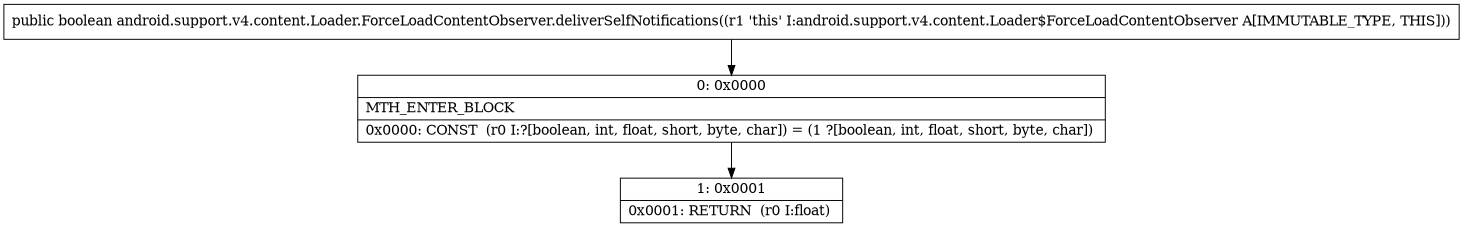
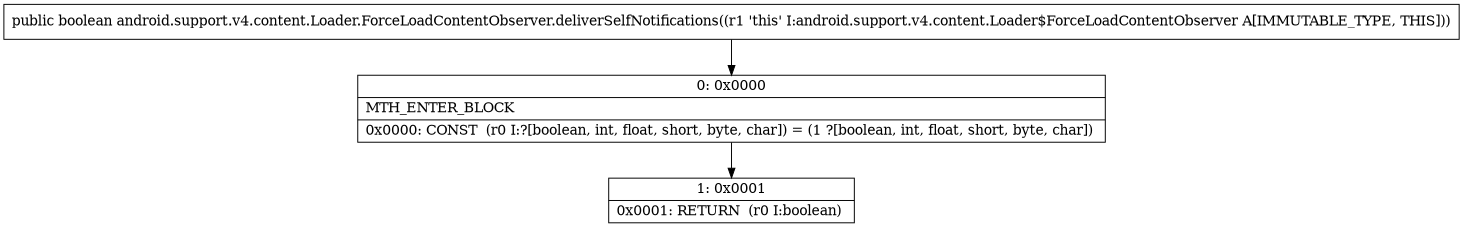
(732, 211) -> (732, 211)
